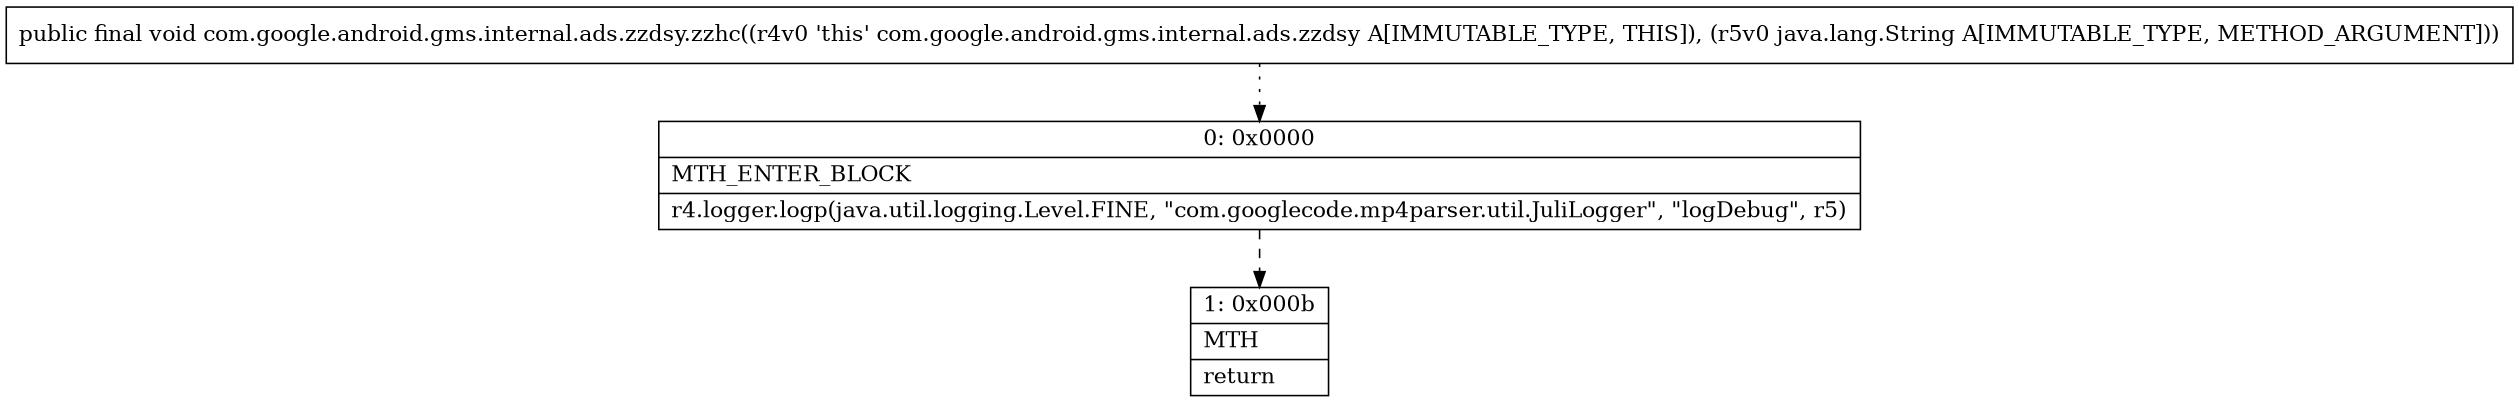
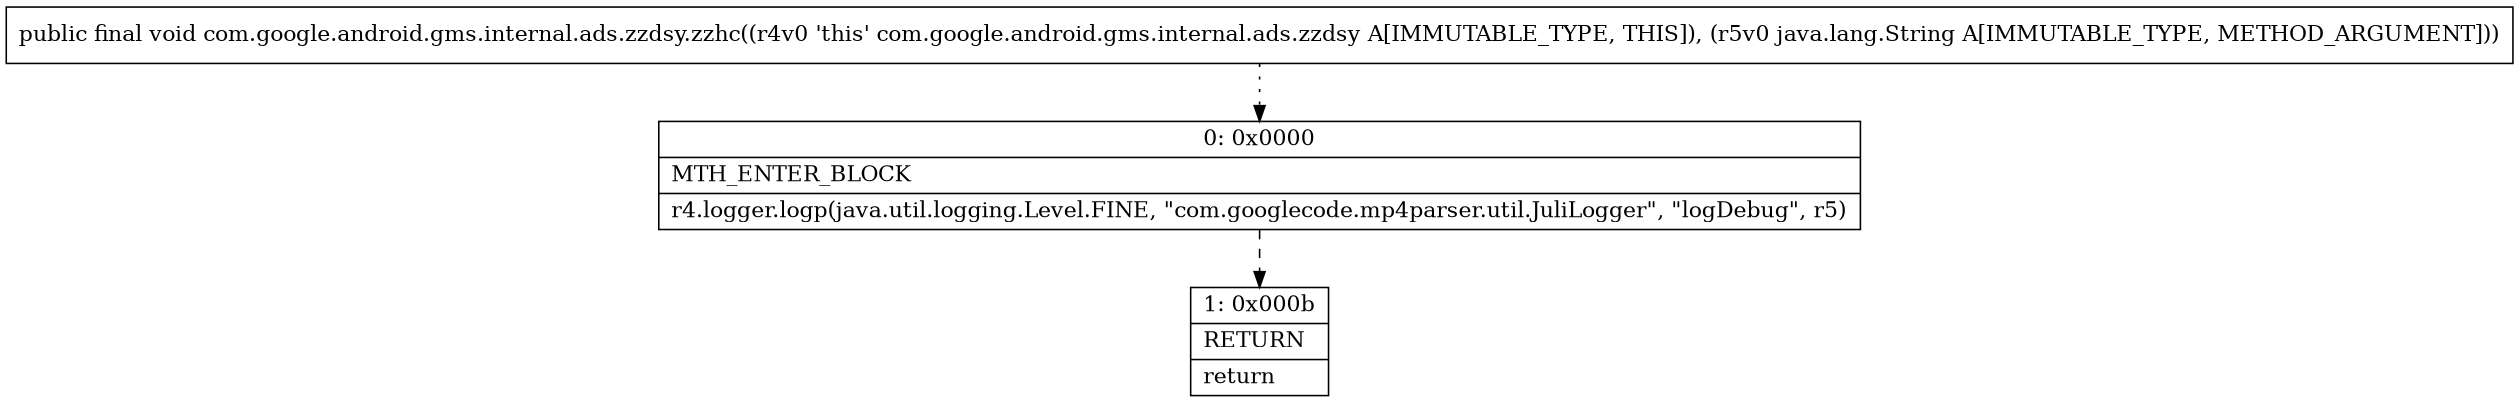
(1231, 341) -> (1254, 341)
